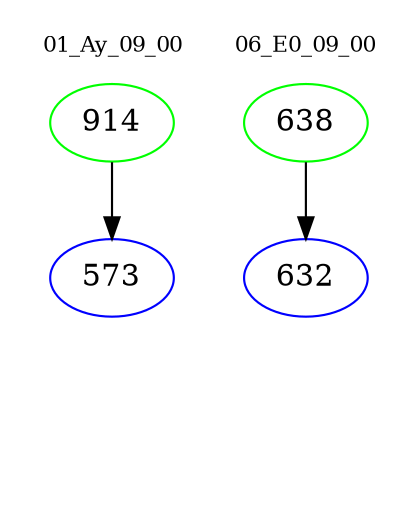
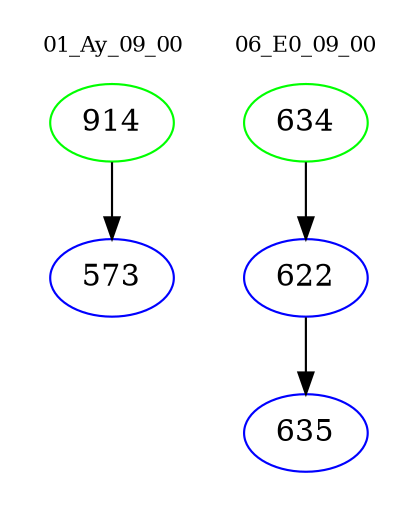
(306, 123) -> (306, 123)
(306, 278) -> (306, 278)
none -> (306, 433)
